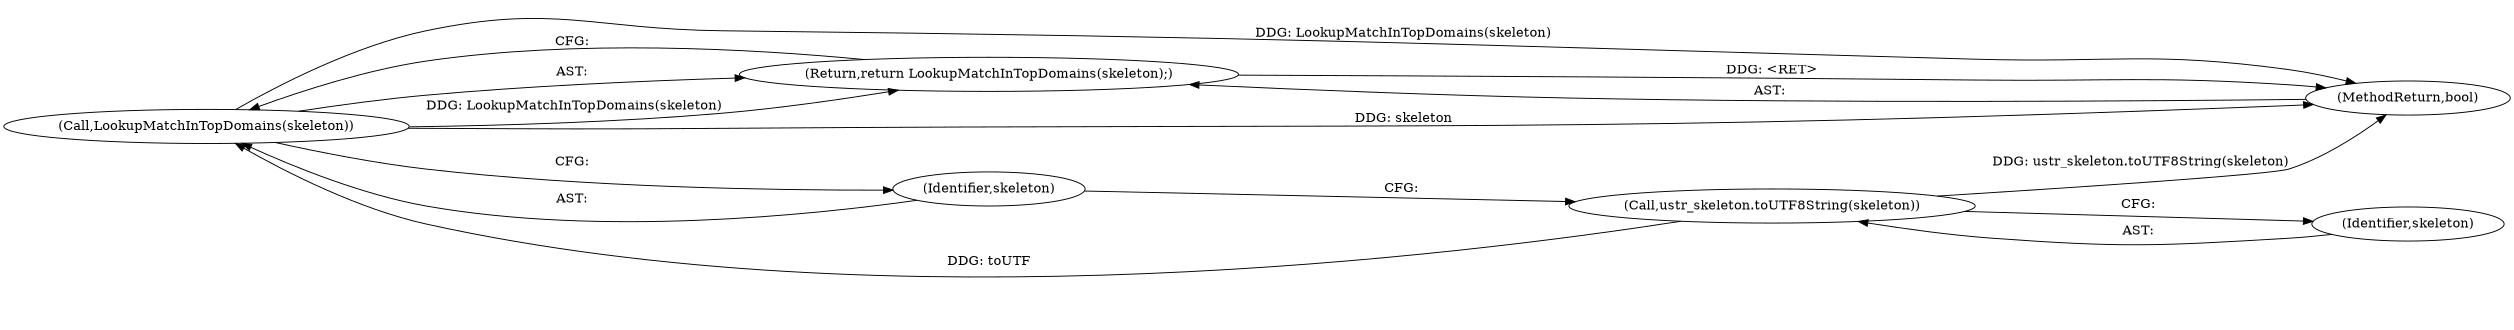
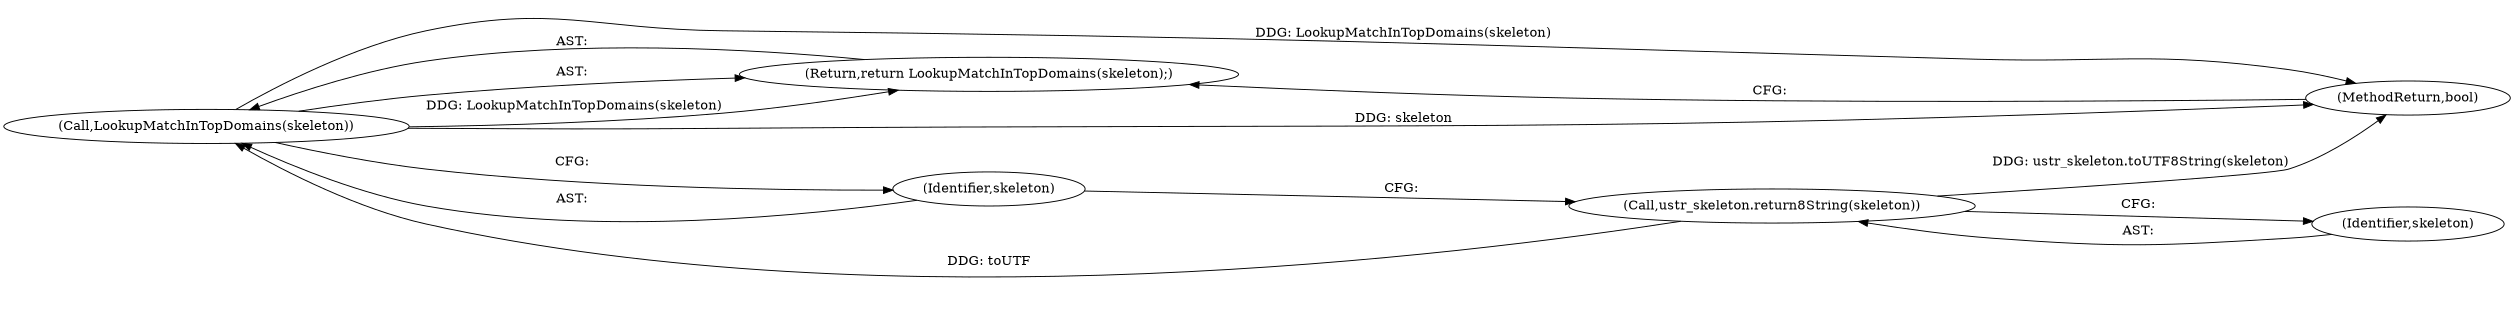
(574, 42) -> (574, 42)
(1777, 78) -> none
(1772, 91) -> (1772, 91)
(1772, 206) -> (1772, 206)
